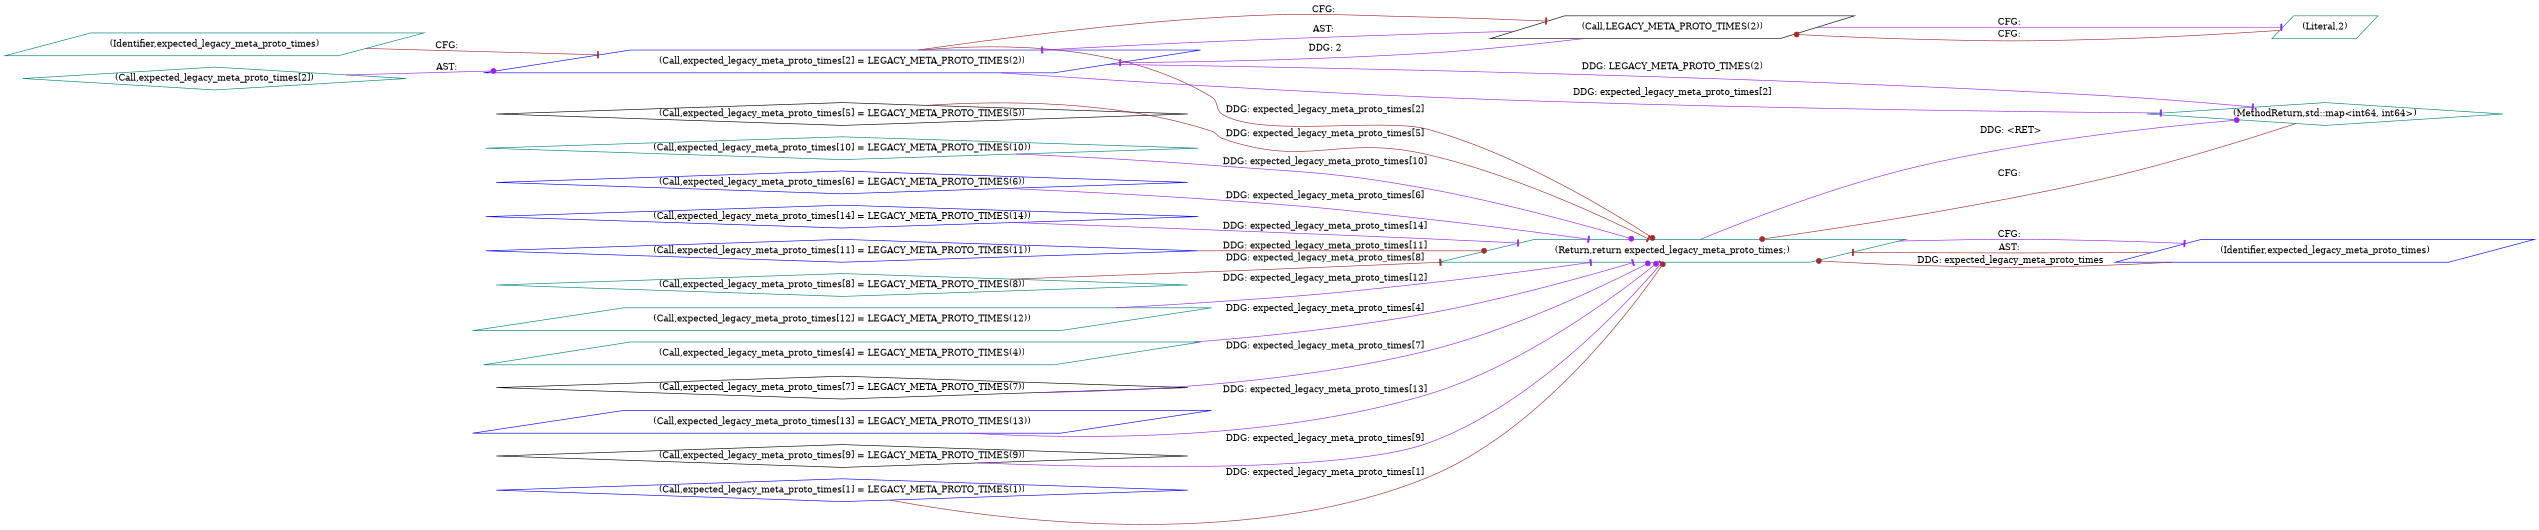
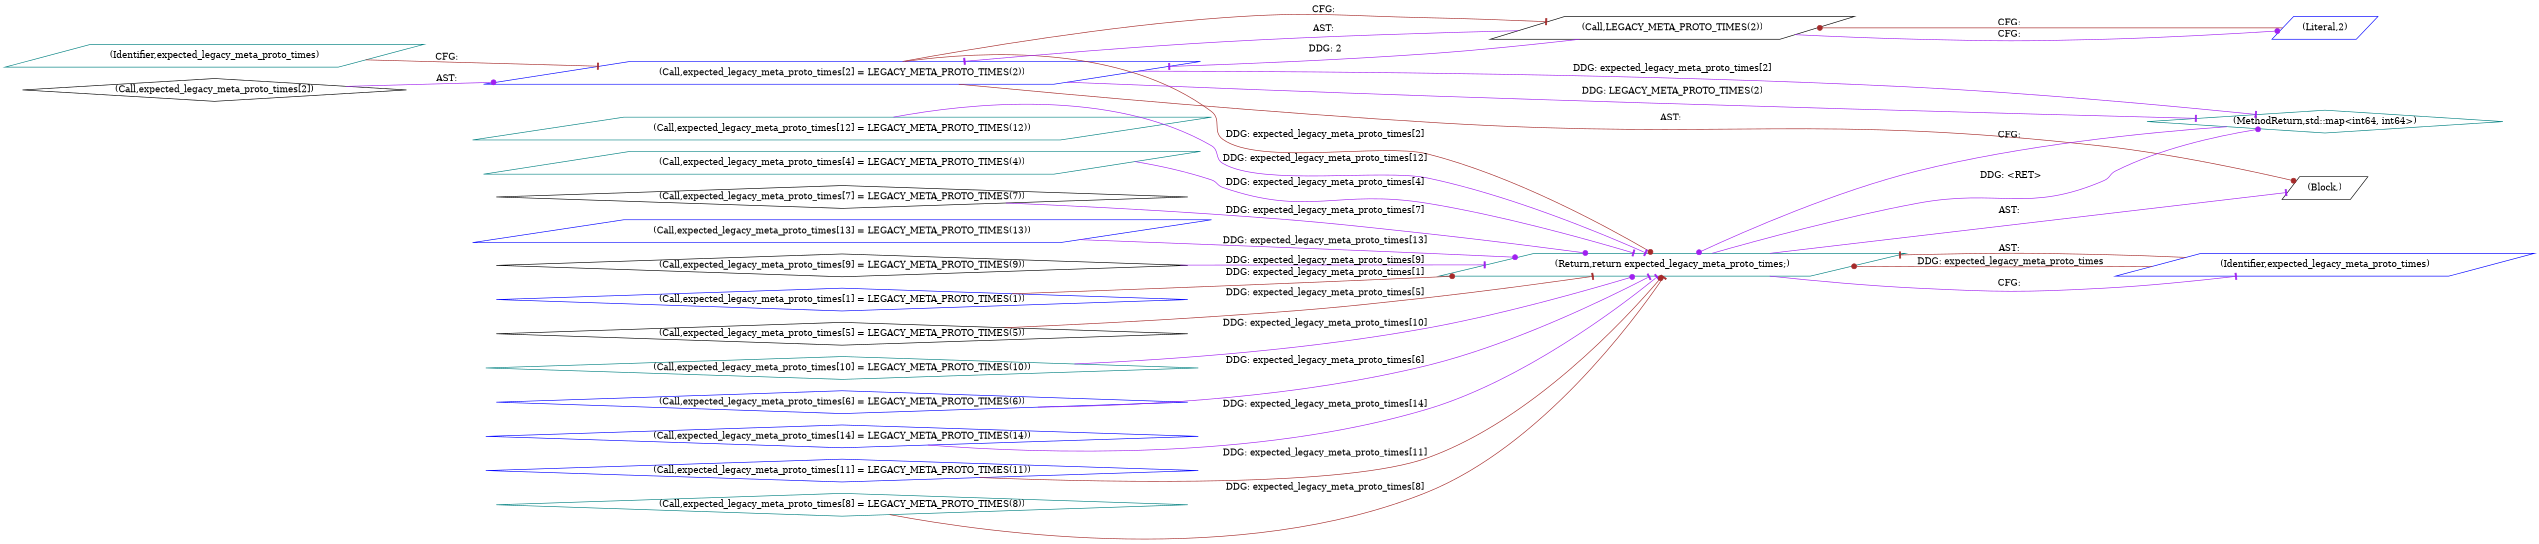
(2048, 27) -> (2035, 41)
(2325, 27) -> (2325, 28)
(214, 79) -> (214, 90)
none -> (2325, 188)
(2033, 194) -> (1957, 162)
